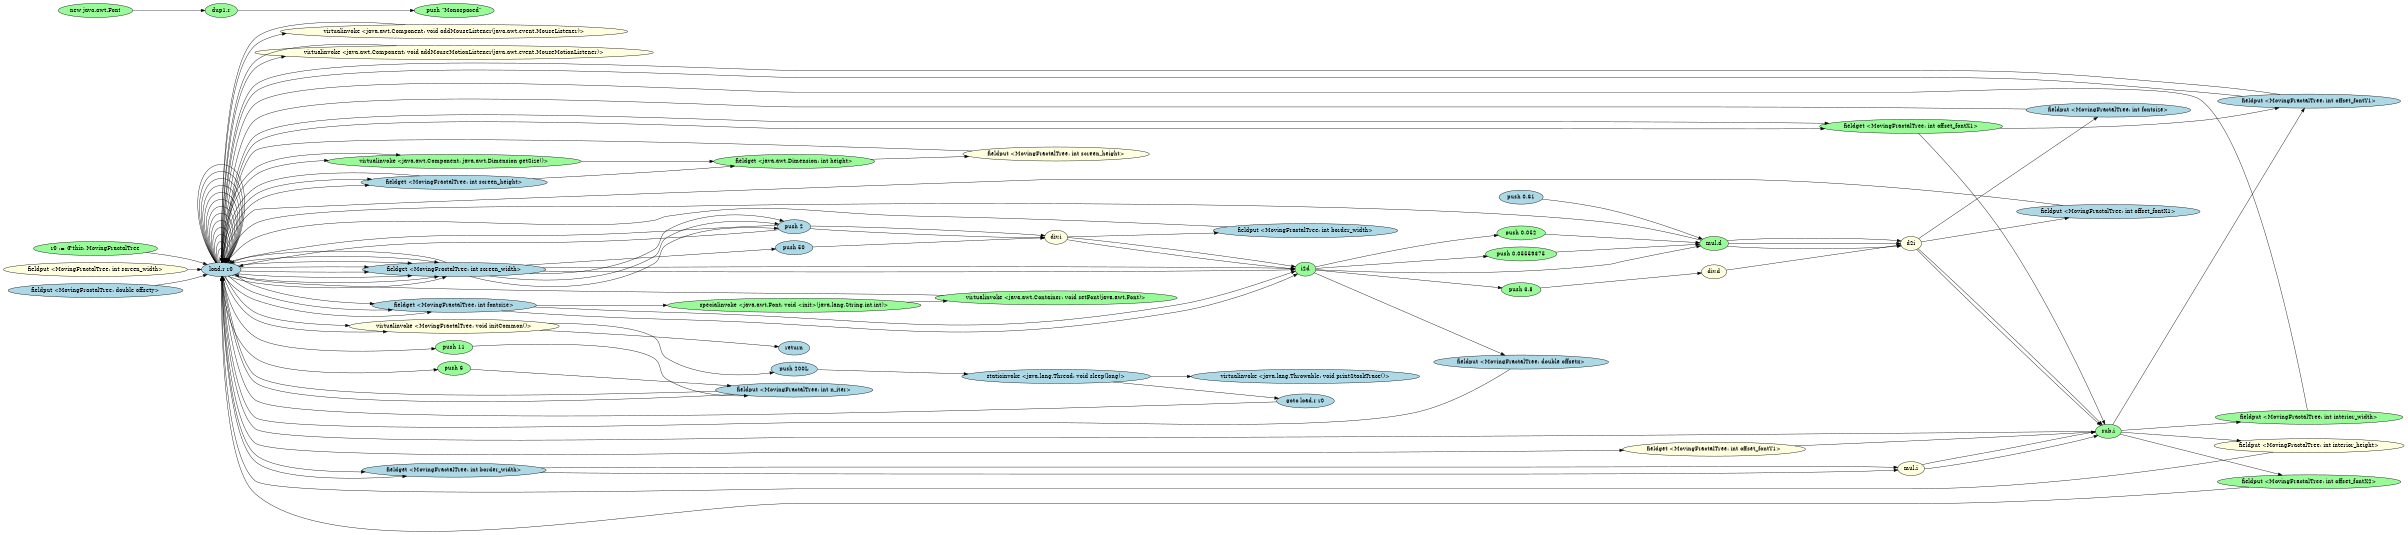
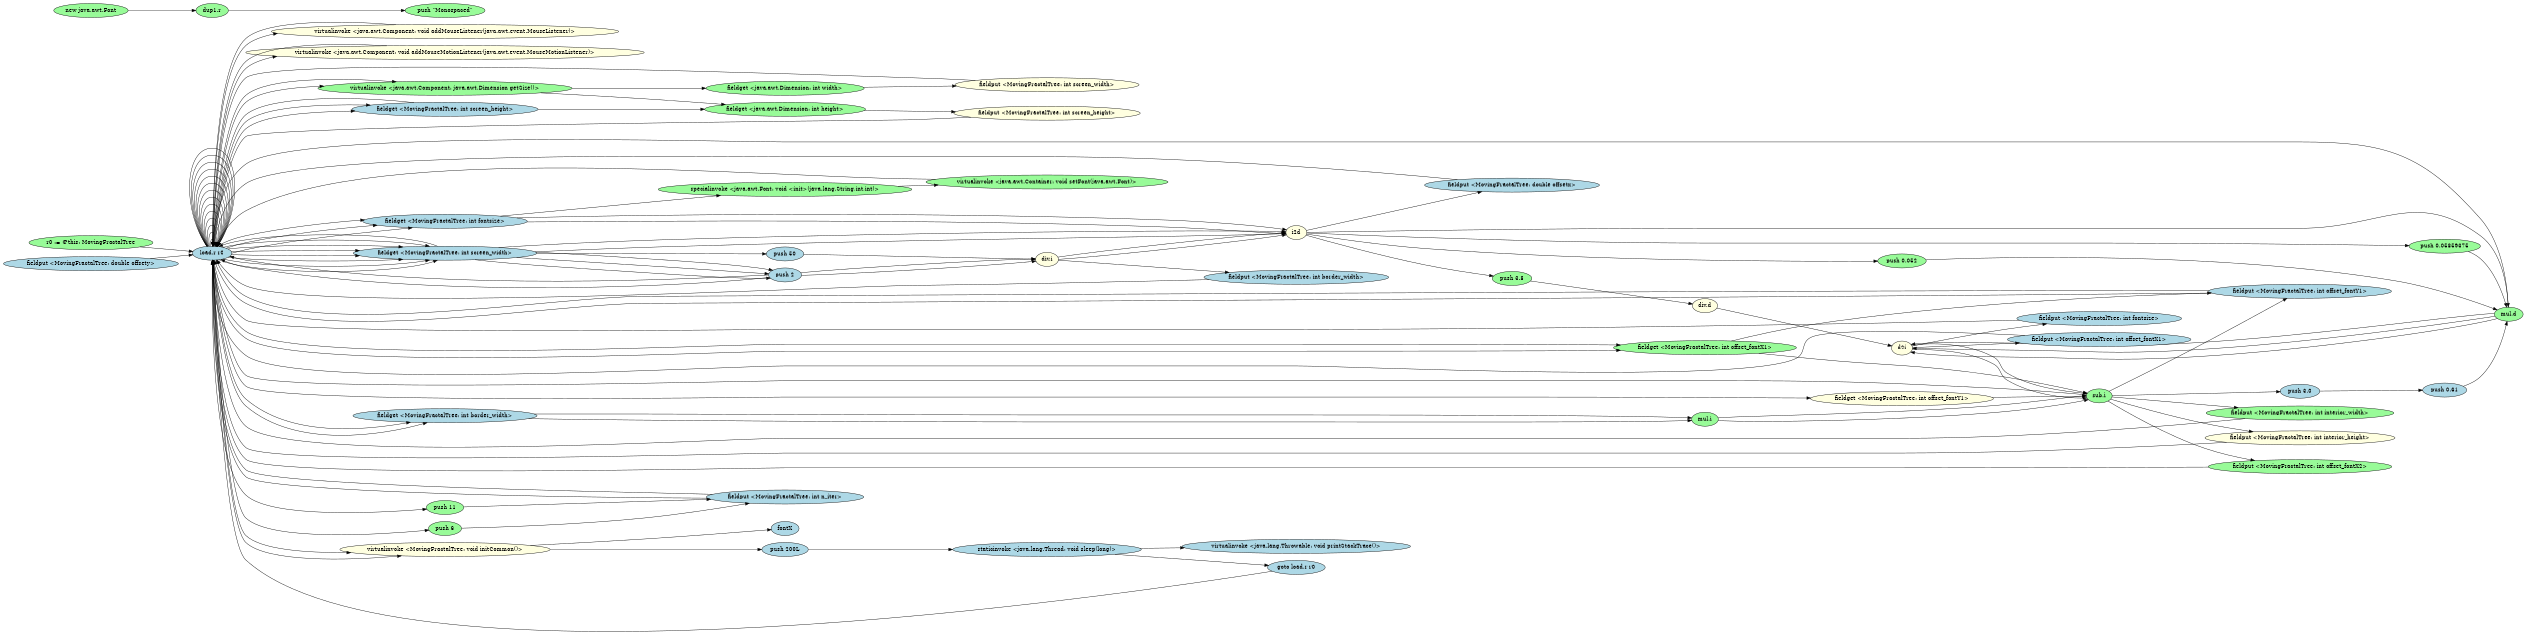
none -> (785, 88)
(1521, 254) -> (2445, 246)
(1305, 269) -> (1296, 233)
(794, 348) -> (785, 529)
none -> (2300, 391)
(1911, 469) -> (1705, 419)
